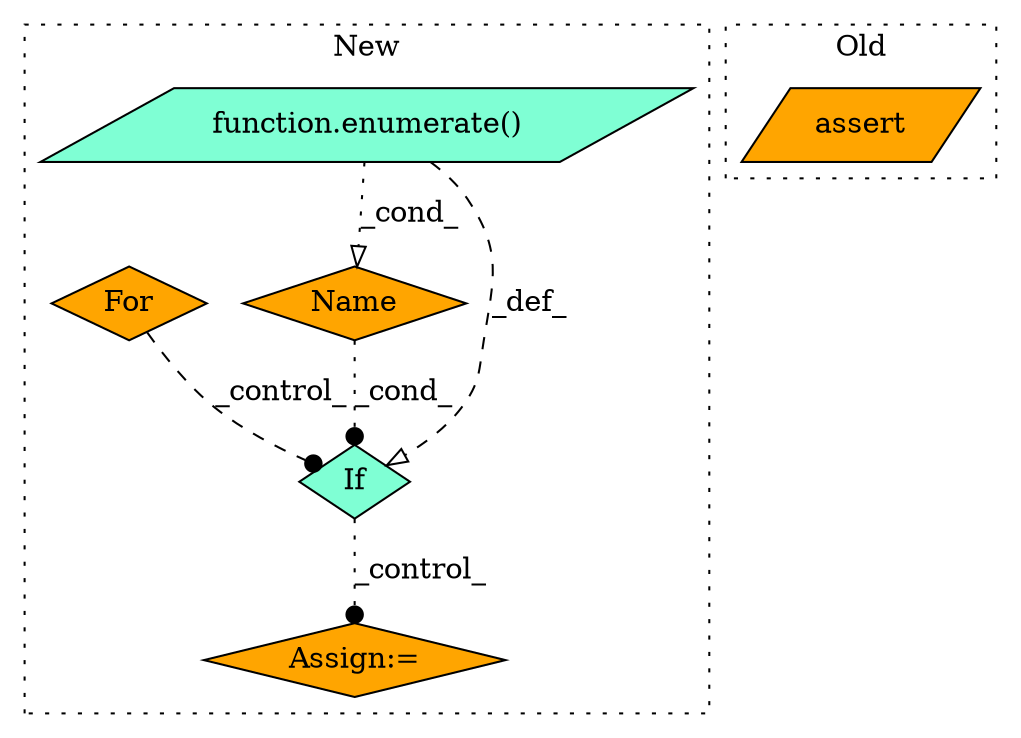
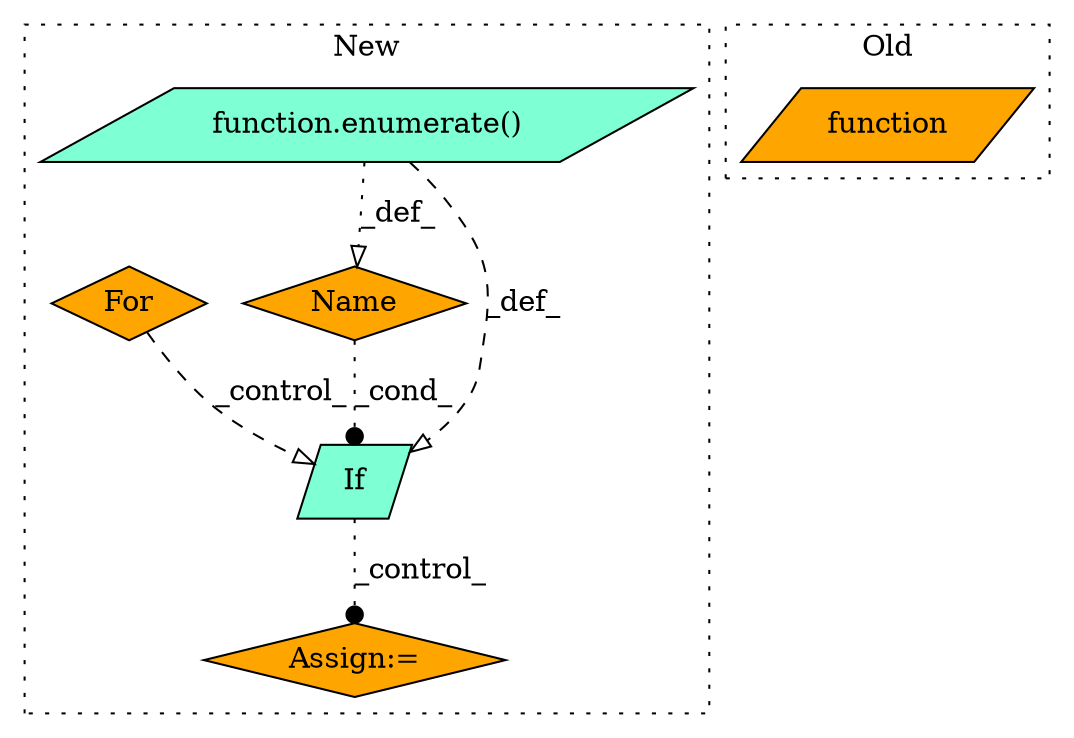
(861, 125) -> (888, 125)
(410, 214) -> (399, 214)
(216, 409) -> (212, 405)
(355, 482) -> (355, 482)
